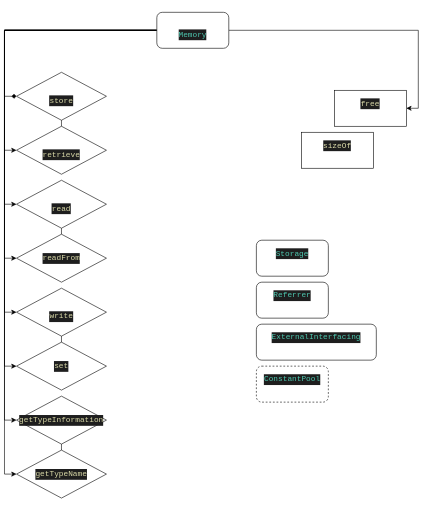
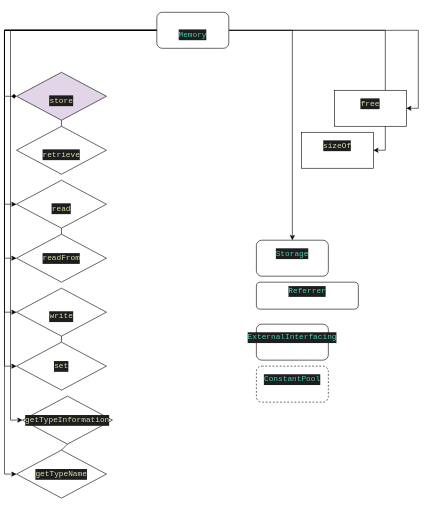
(62, 96) -> (62, 96)
(8, 150) -> (293, 134)
none -> (383, 150)
(293, 300) -> (308, 296)
(317, 342) -> (293, 342)
(62, 420) -> (68, 420)
